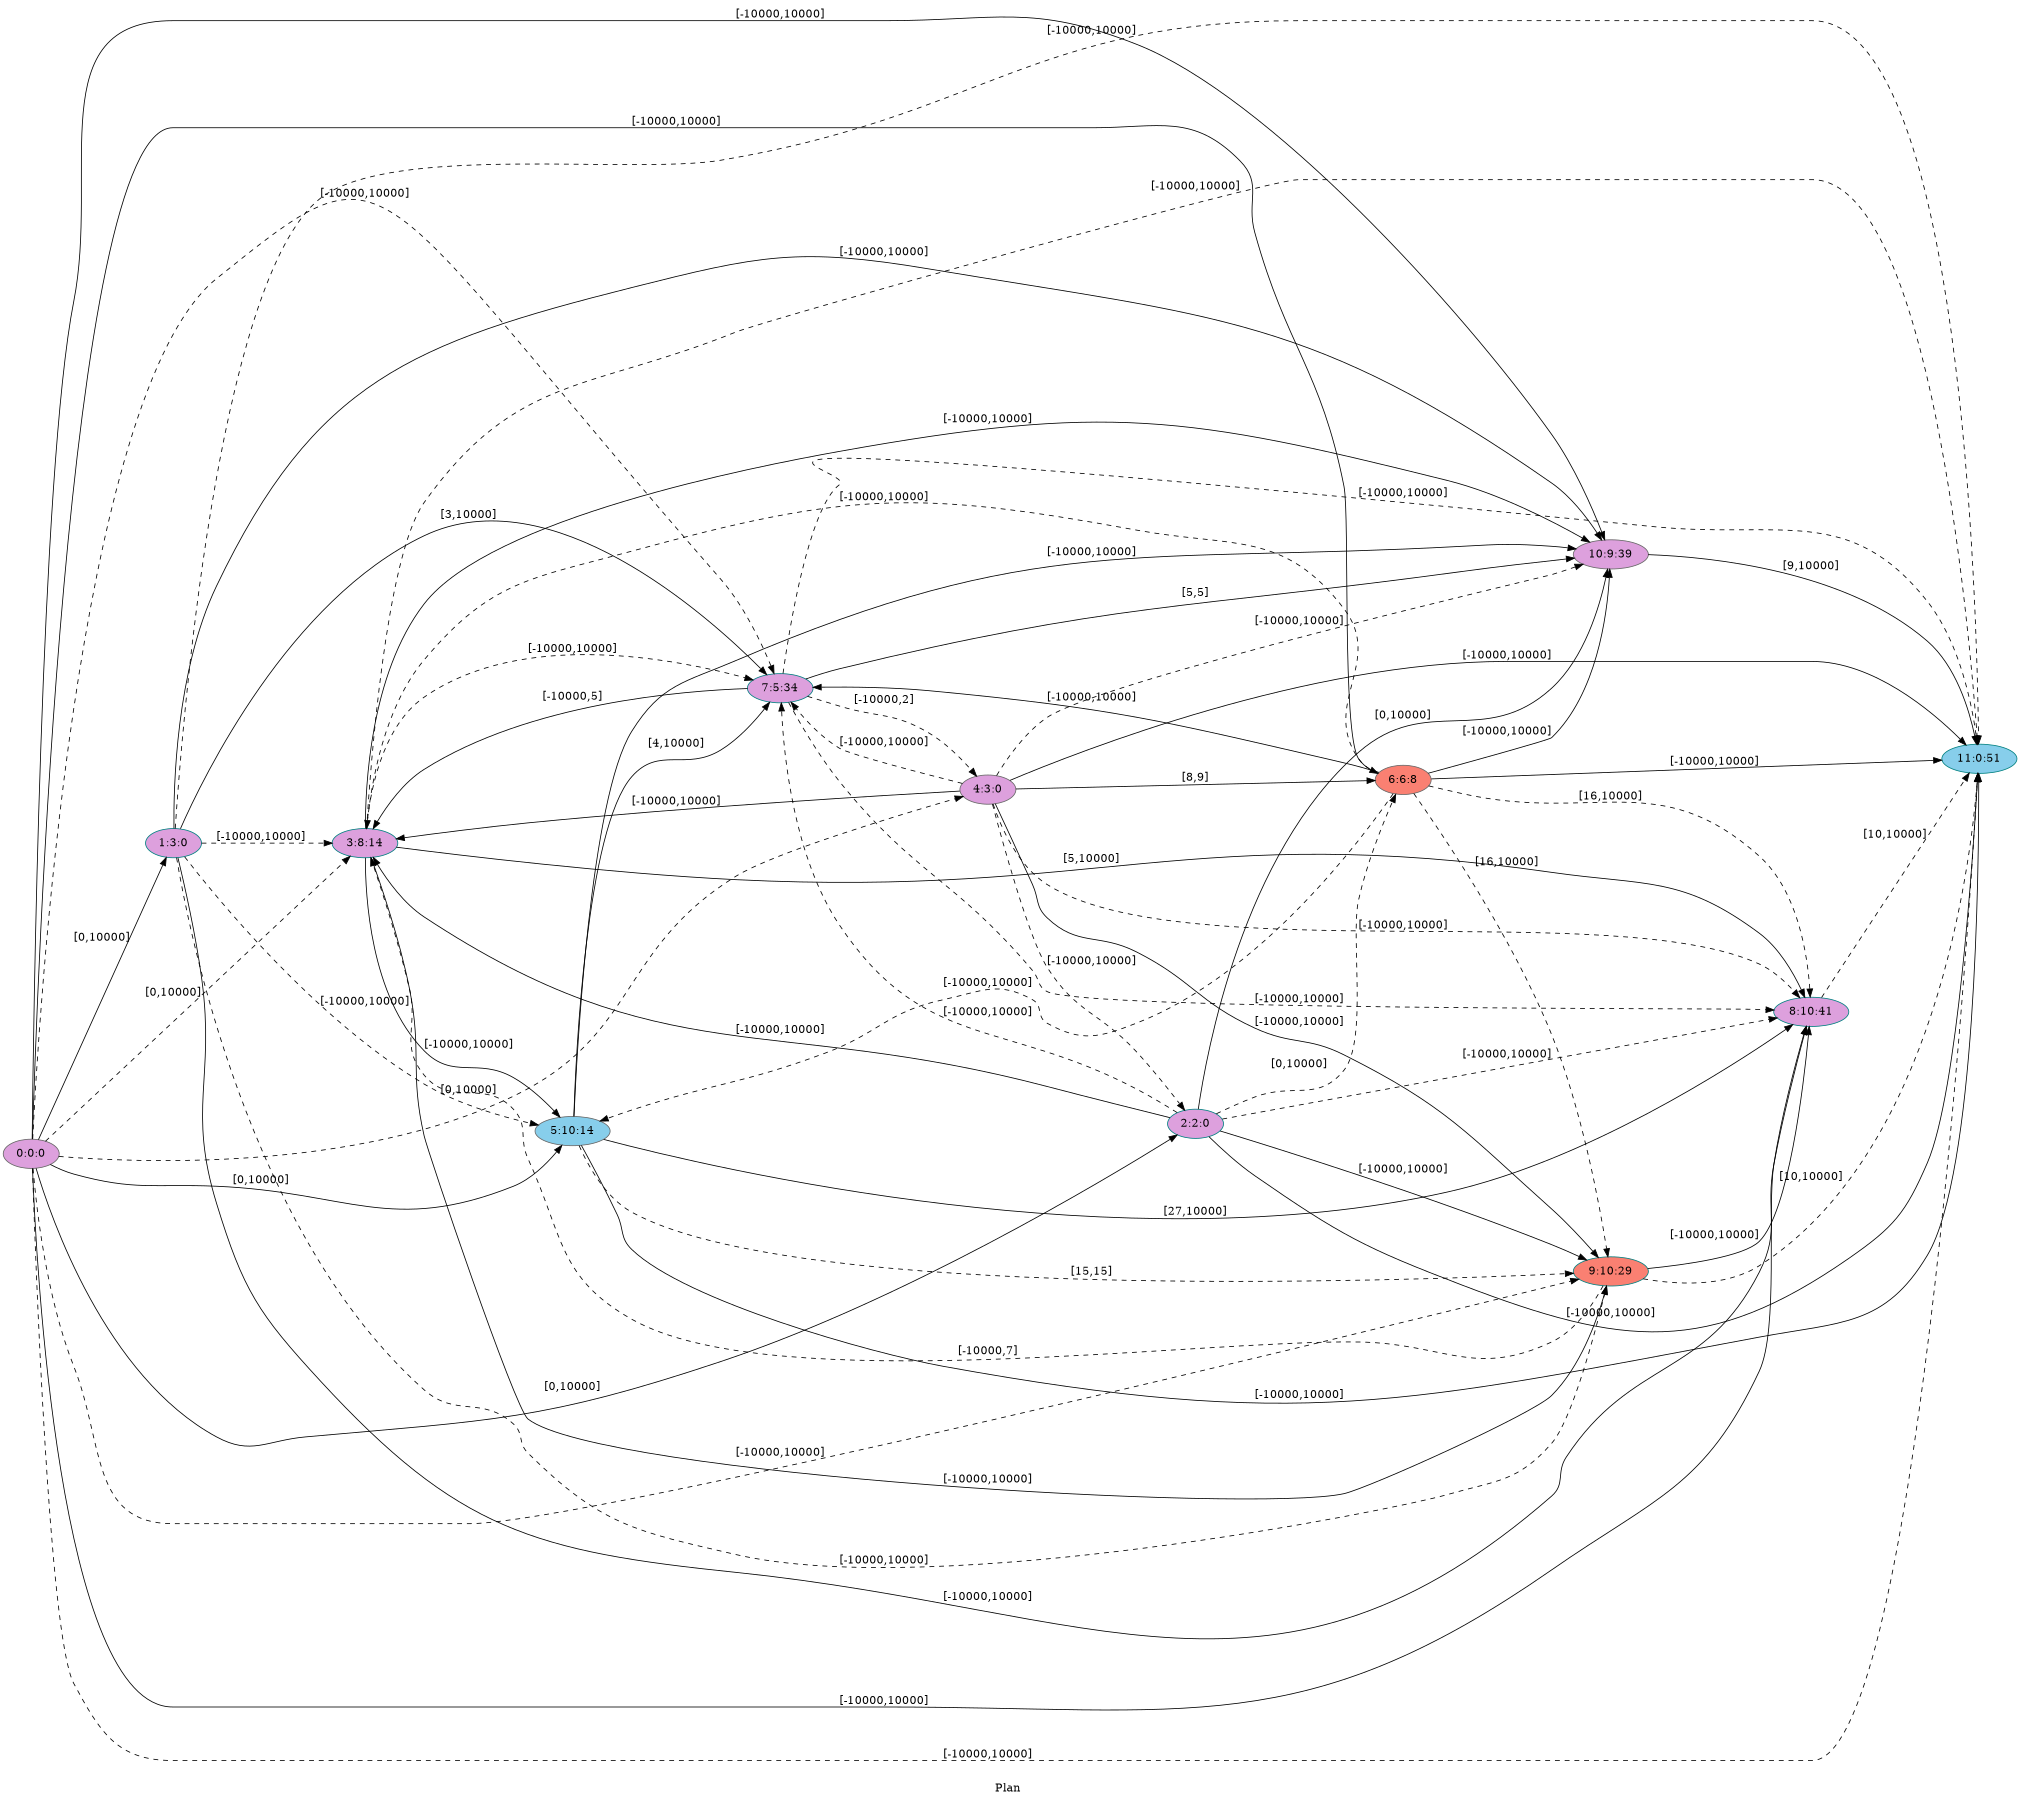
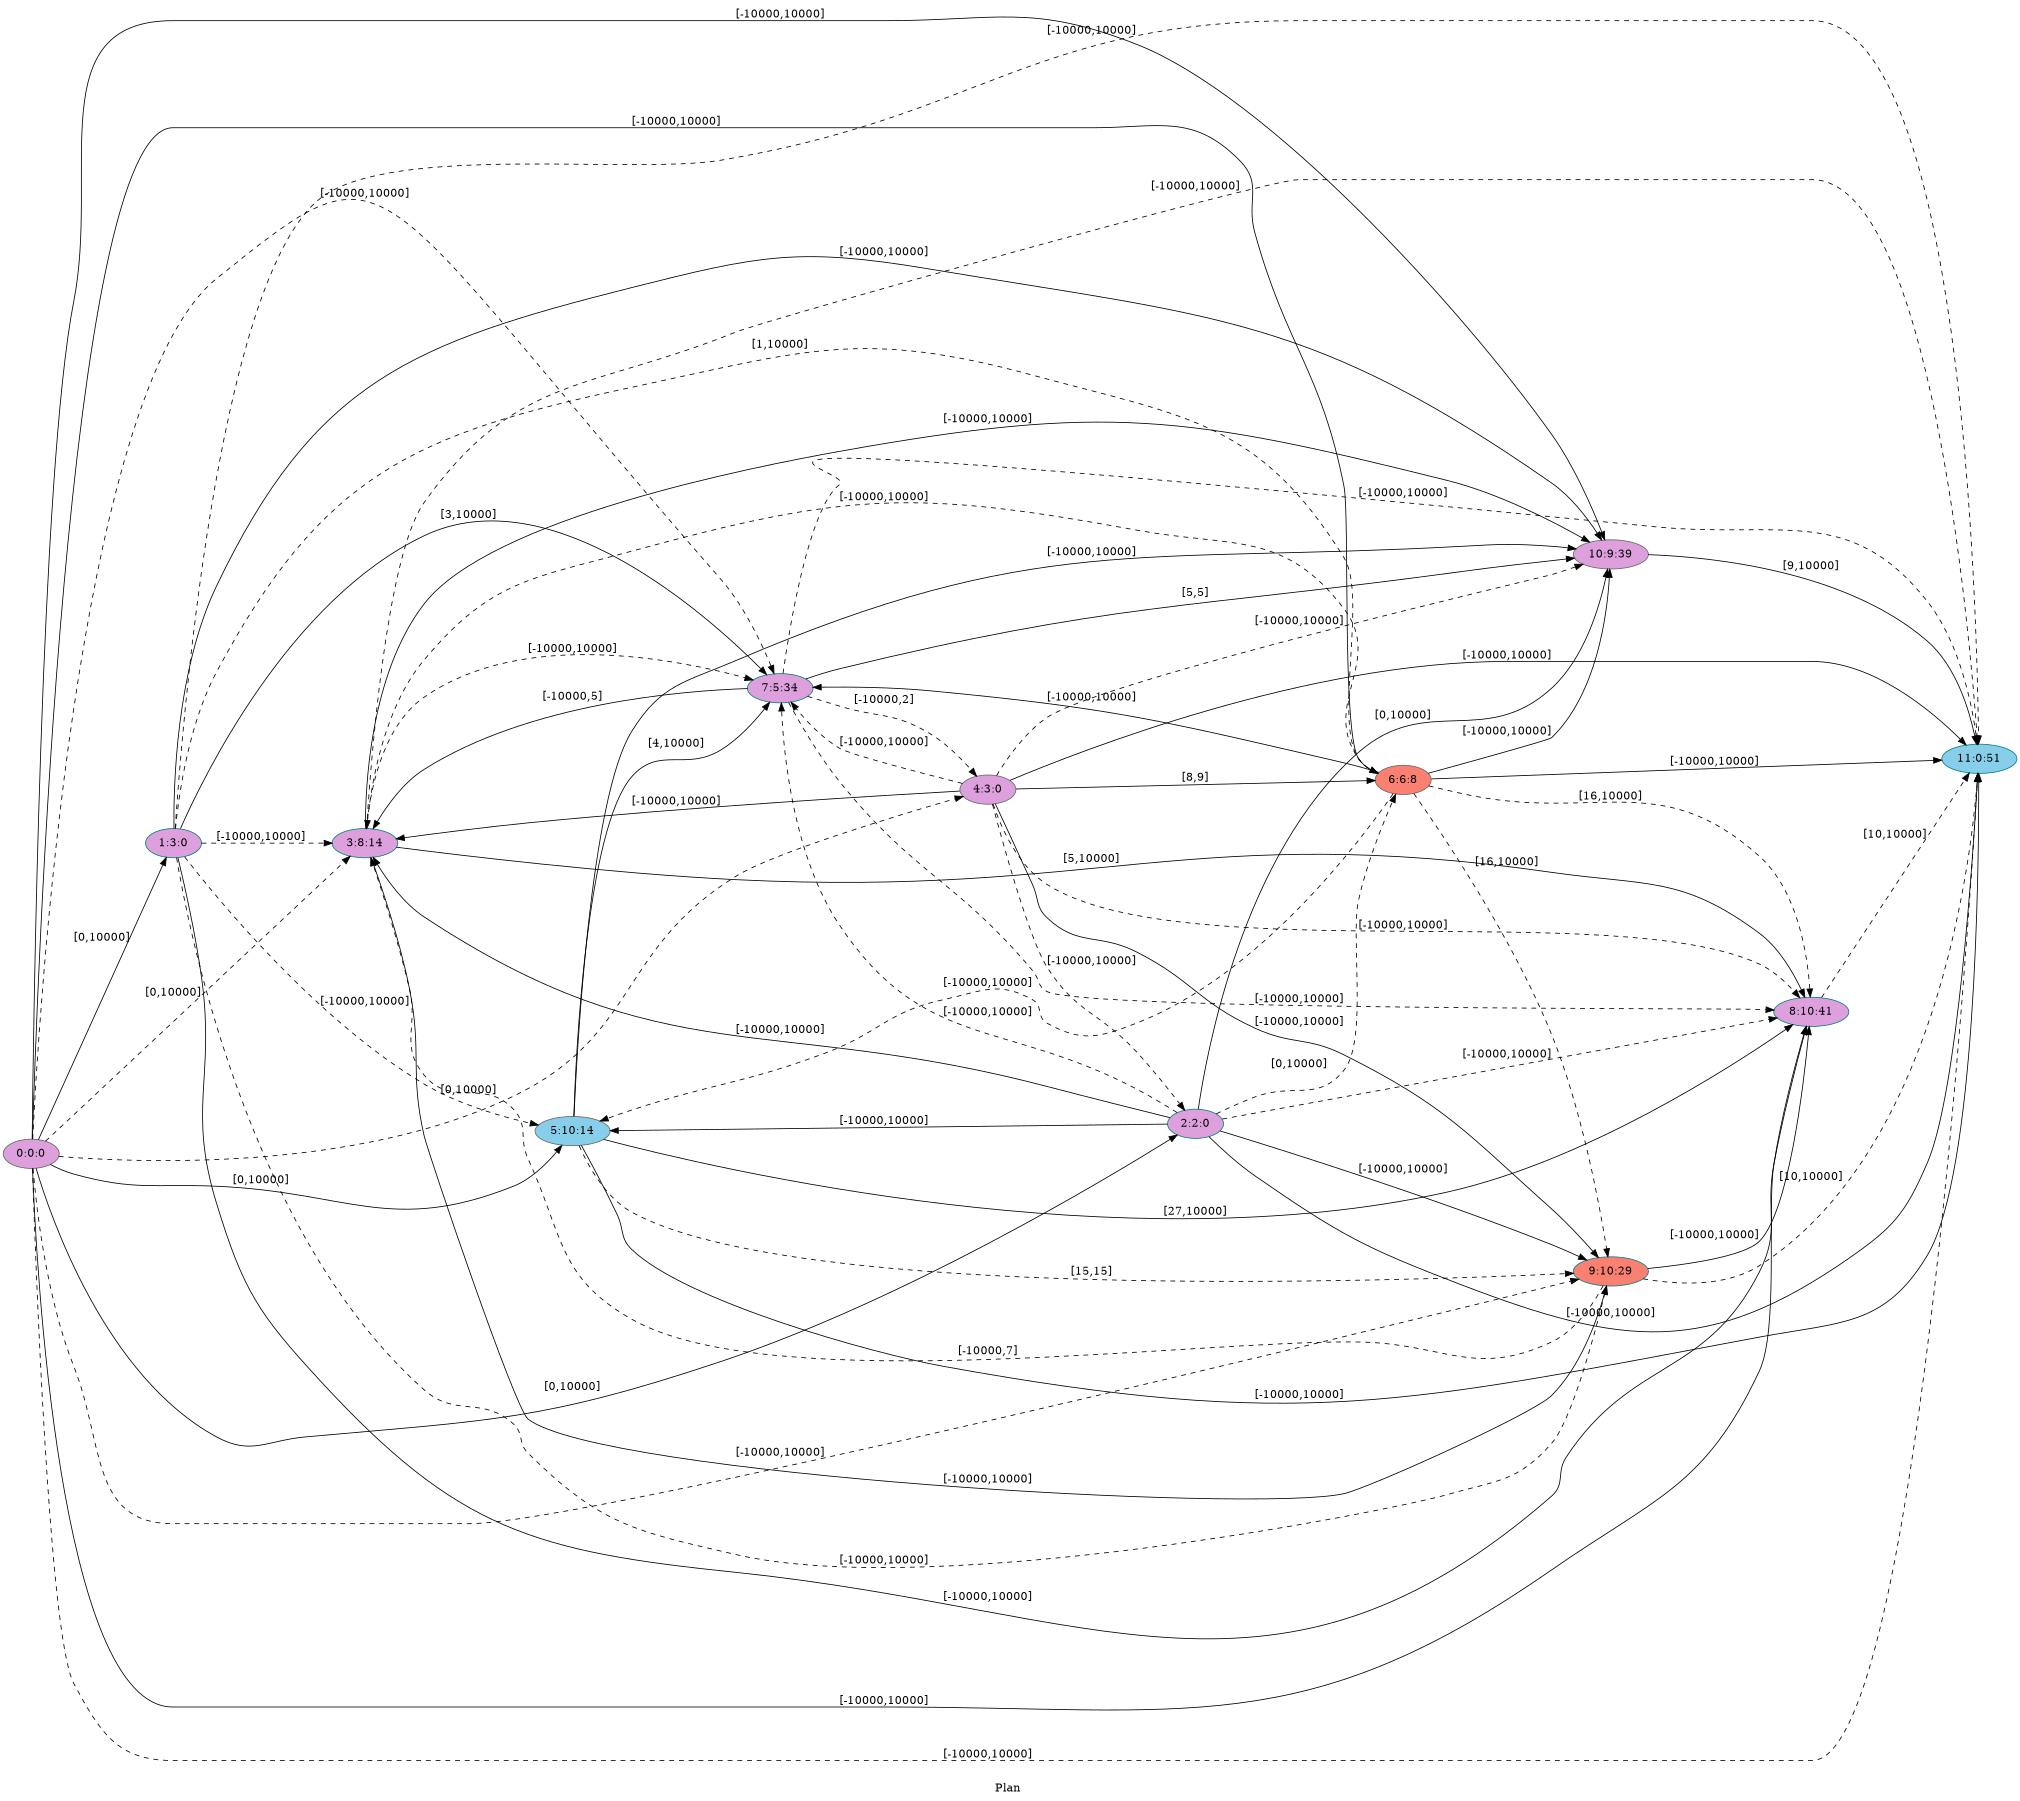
none -> (784, 356)
(406, 1028) -> (893, 1127)
